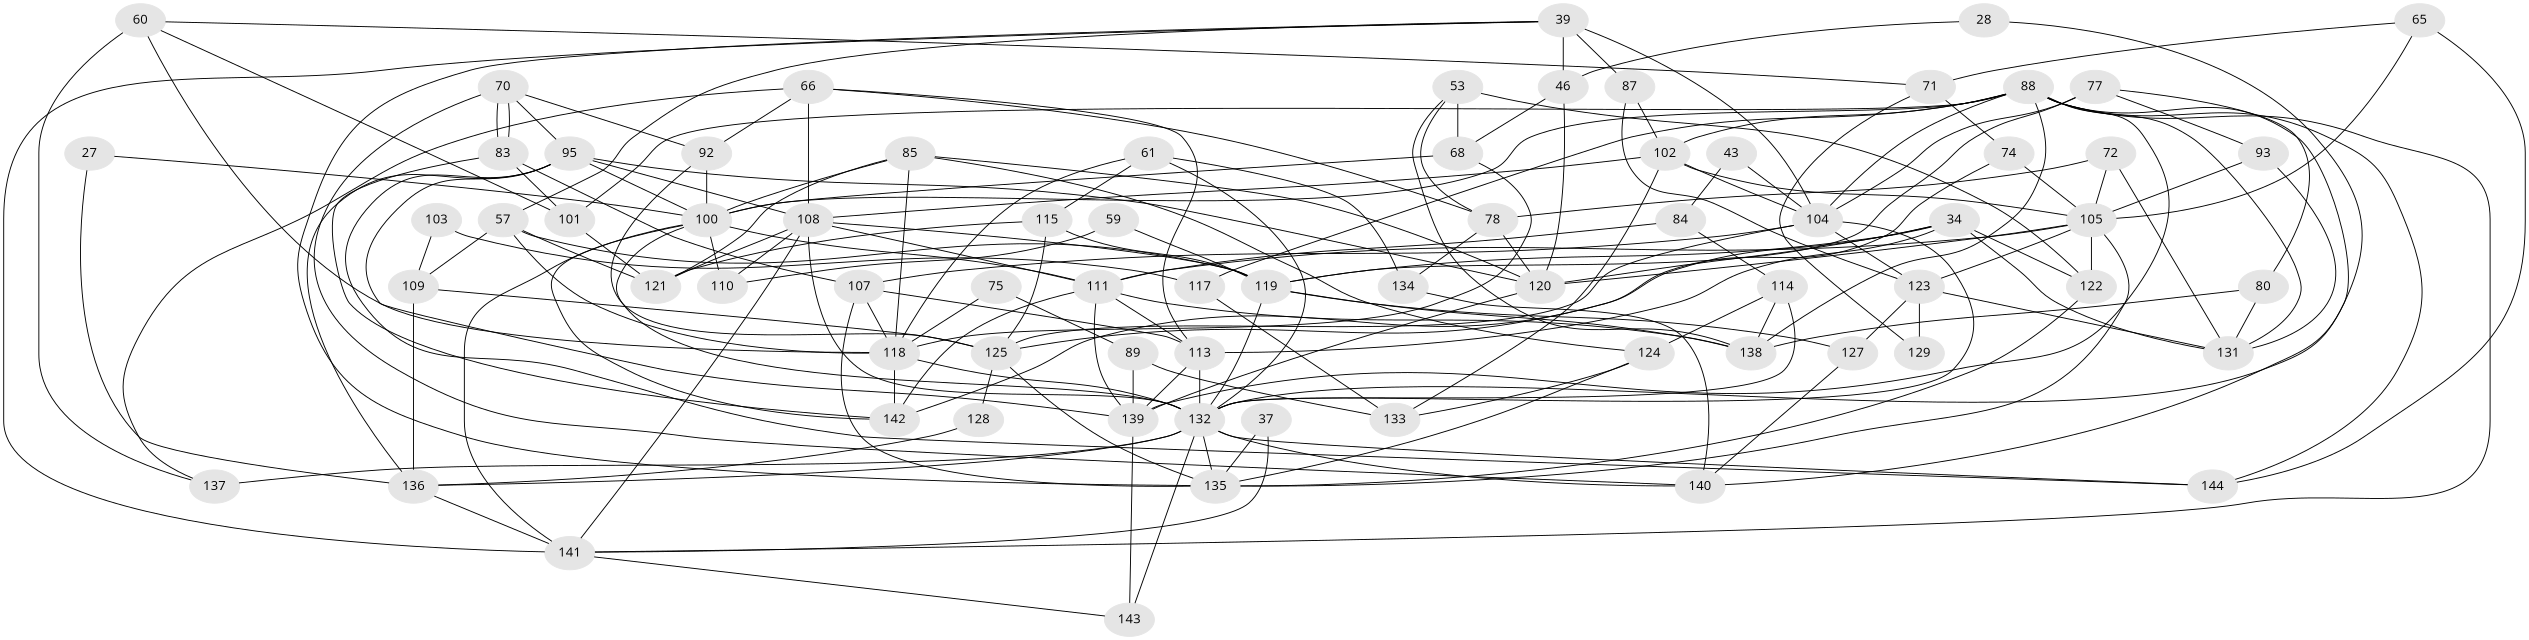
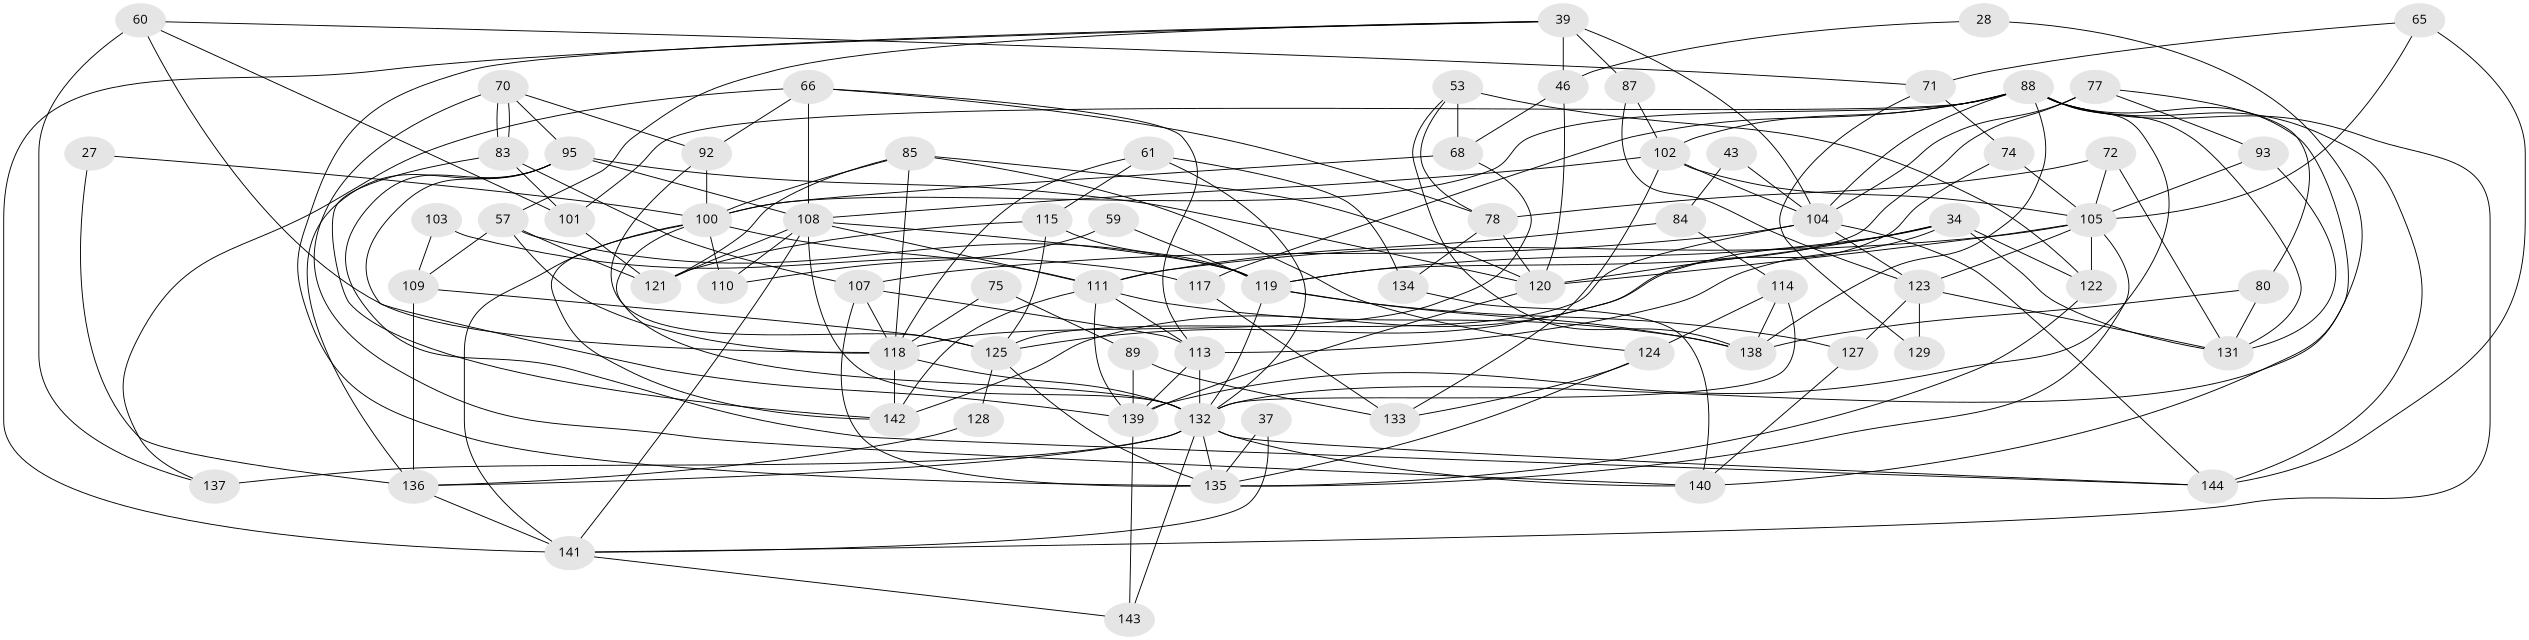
(638, 187) -> none
(1680, 401) -> (2036, 322)
